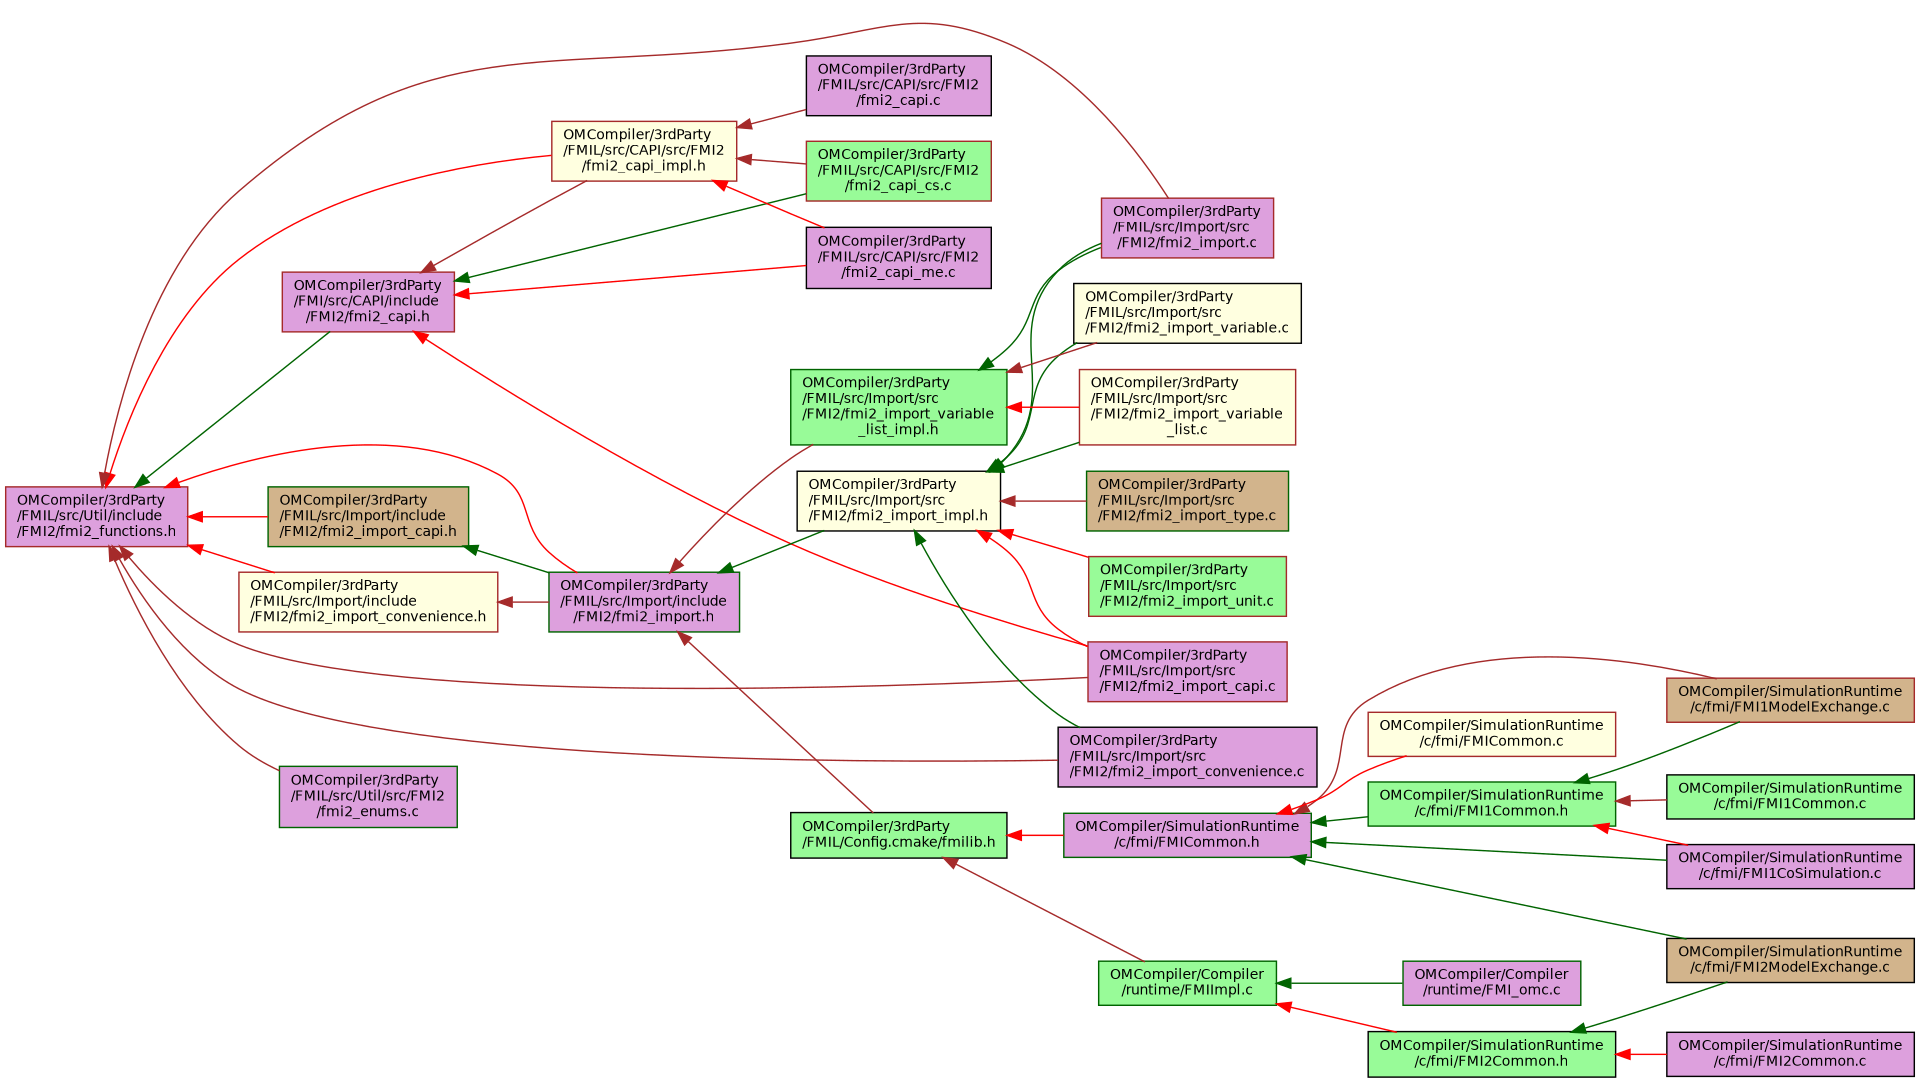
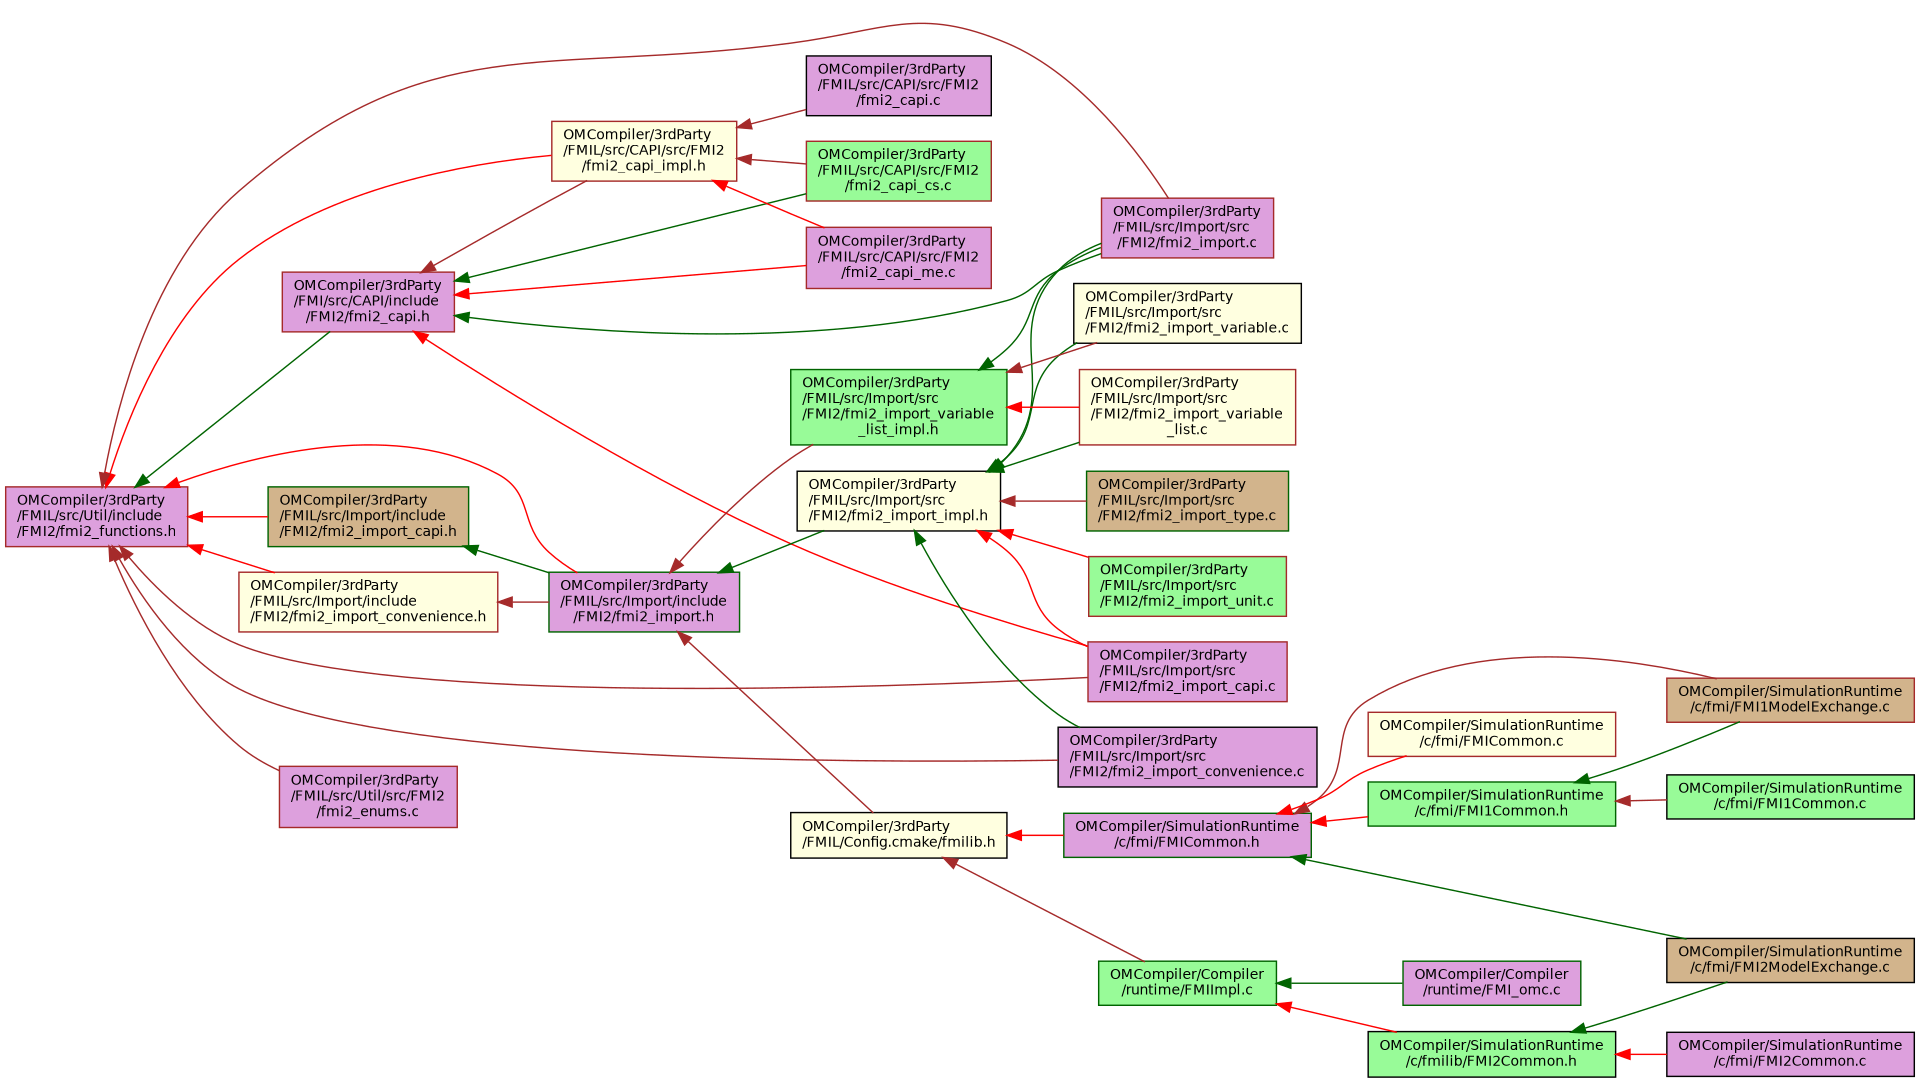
(899, 258) -> (899, 258)
none -> (792, 332)
(368, 797) -> (368, 797)
(1347, 819) -> (1347, 819)
(899, 835) -> (899, 835)
(1791, 867) -> none
(1492, 1054) -> (1492, 1054)
